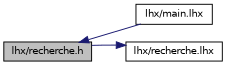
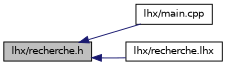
(174, 14) -> (174, 14)
(104, 45) -> (114, 58)
